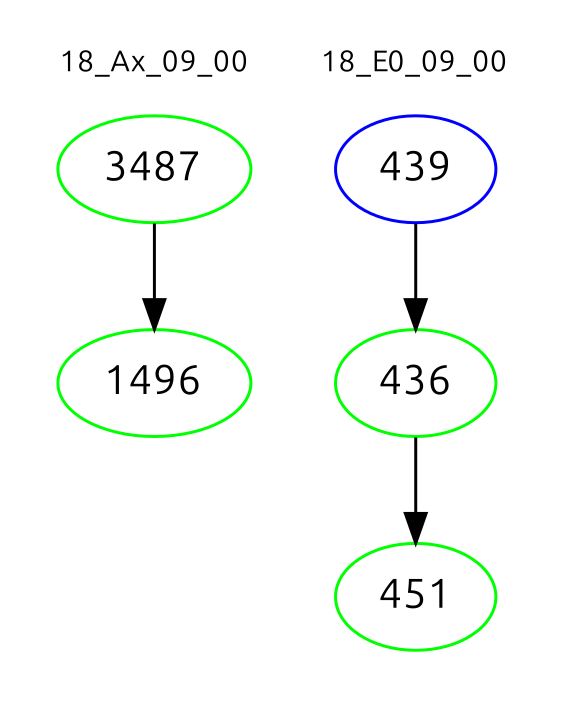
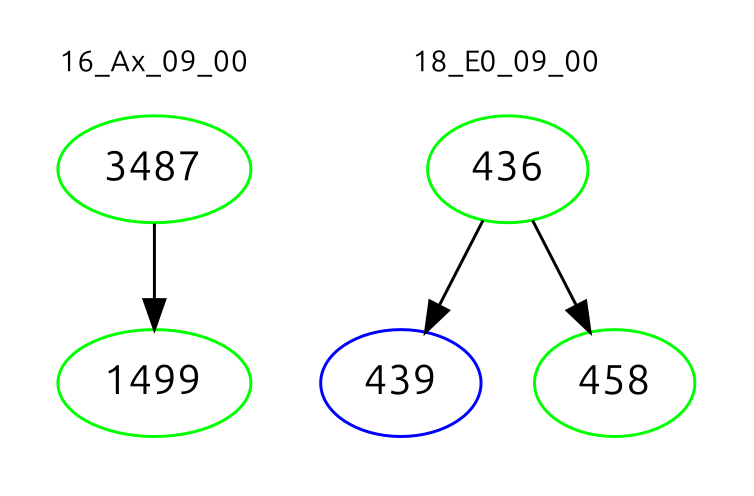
(154, 64) -> (154, 64)
(416, 262) -> (461, 263)
(154, 383) -> (154, 383)
(416, 597) -> (615, 383)
